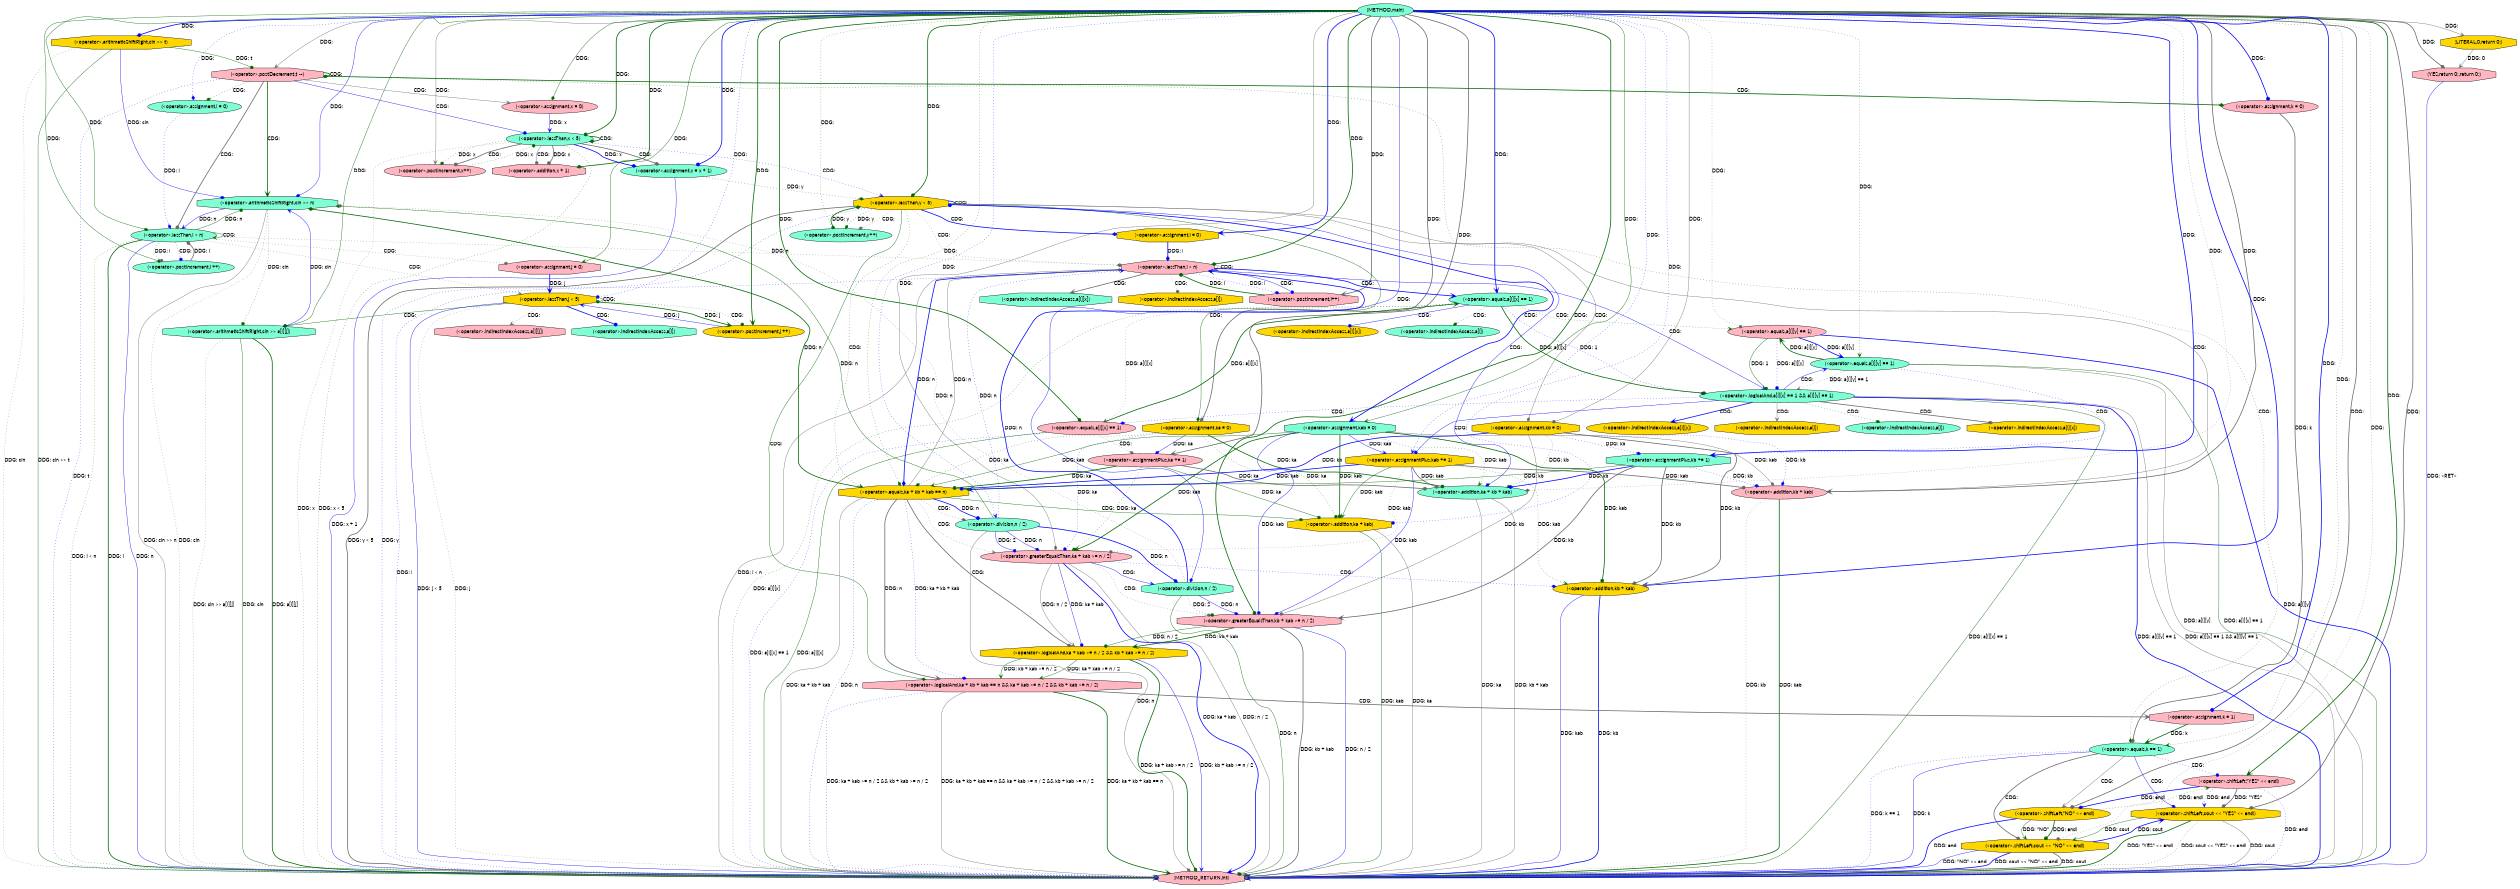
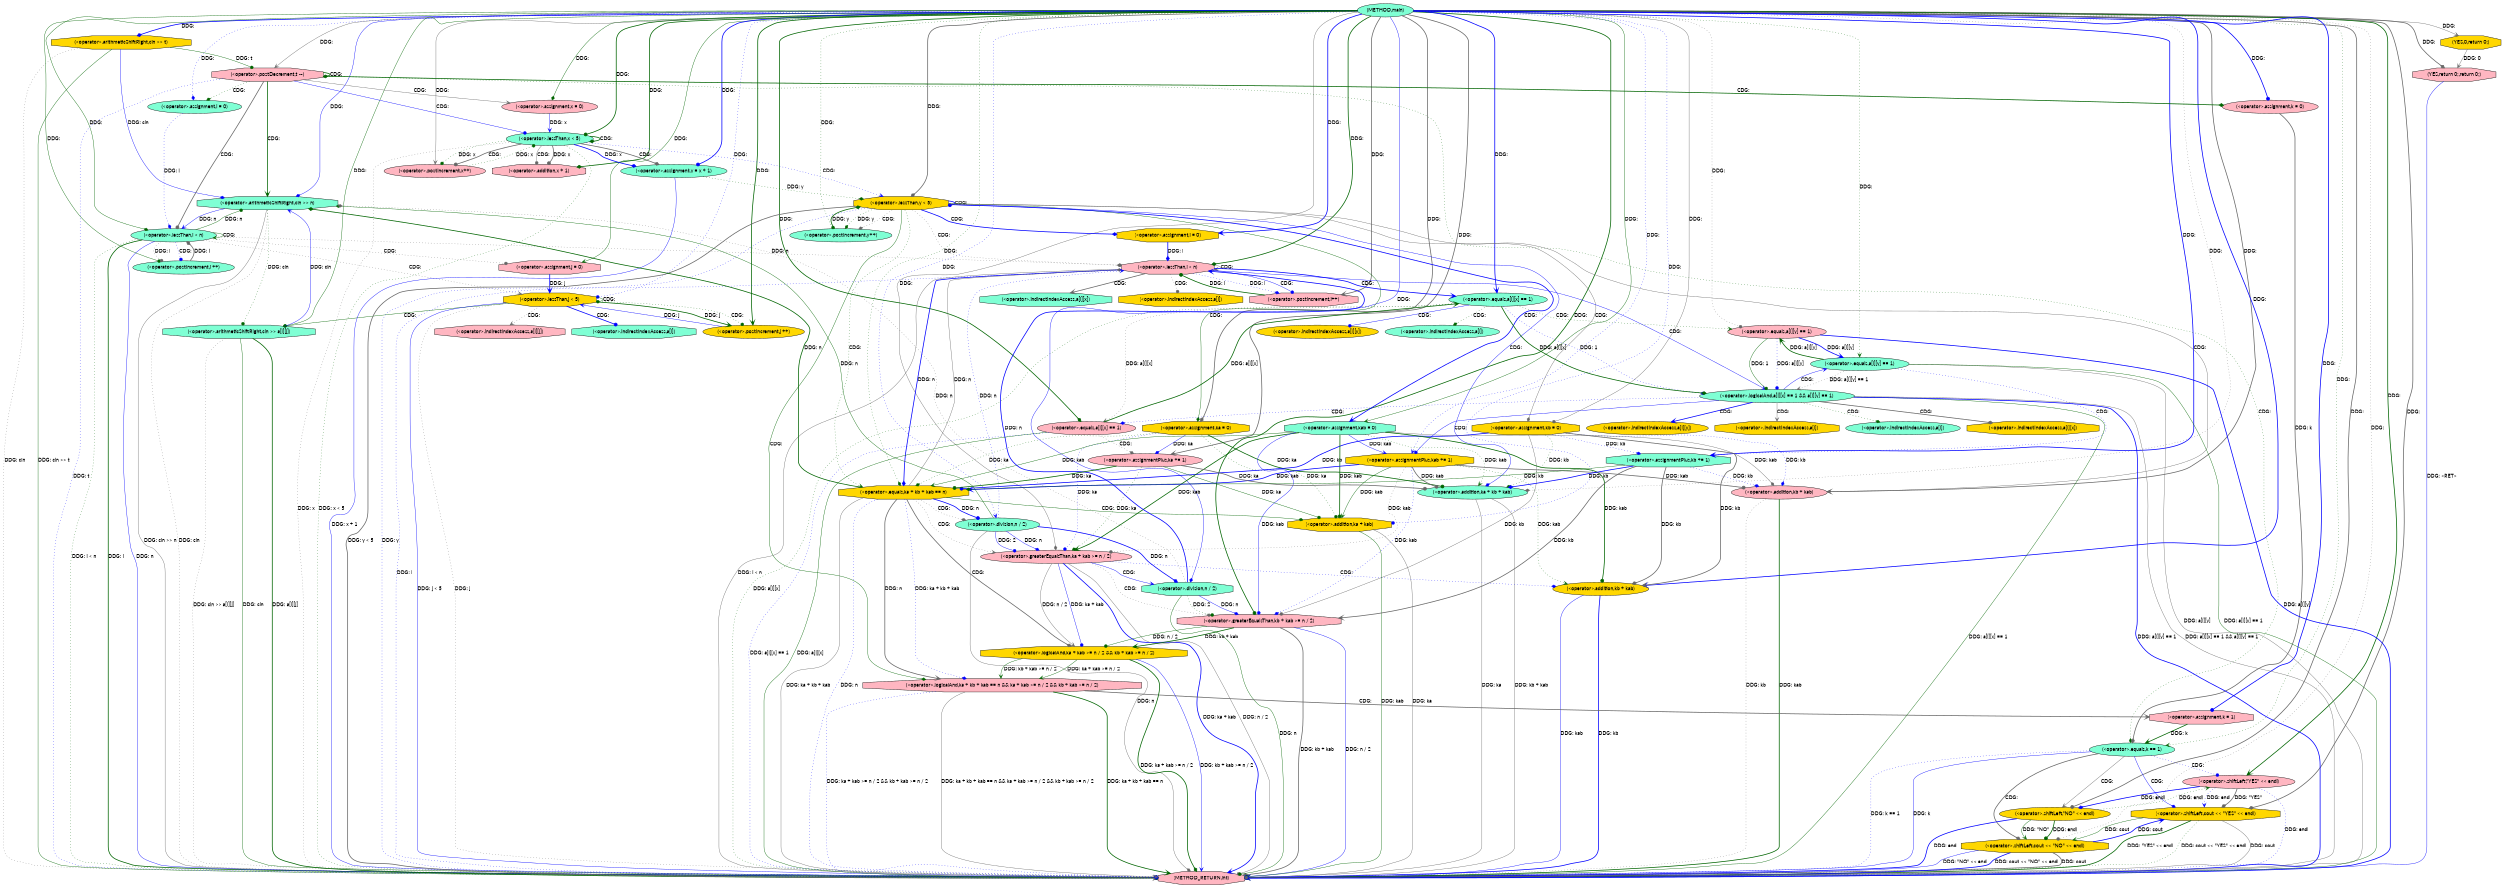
(986, 22) -> (986, 22)
(2479, 42) -> (2471, 42)
(1372, 559) -> (1372, 559)
